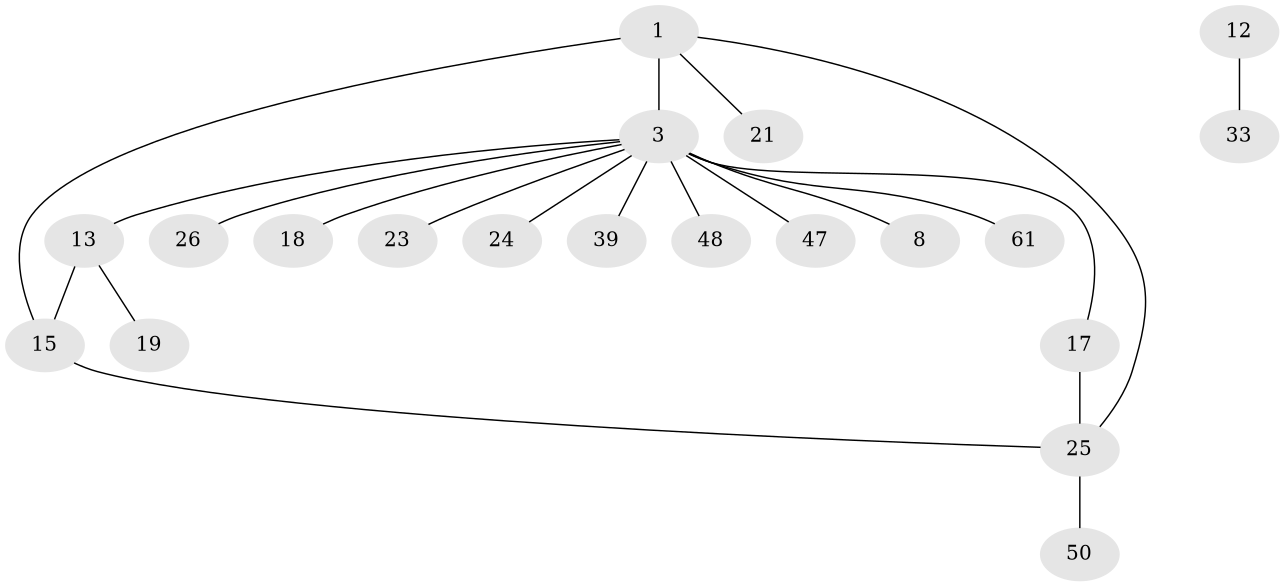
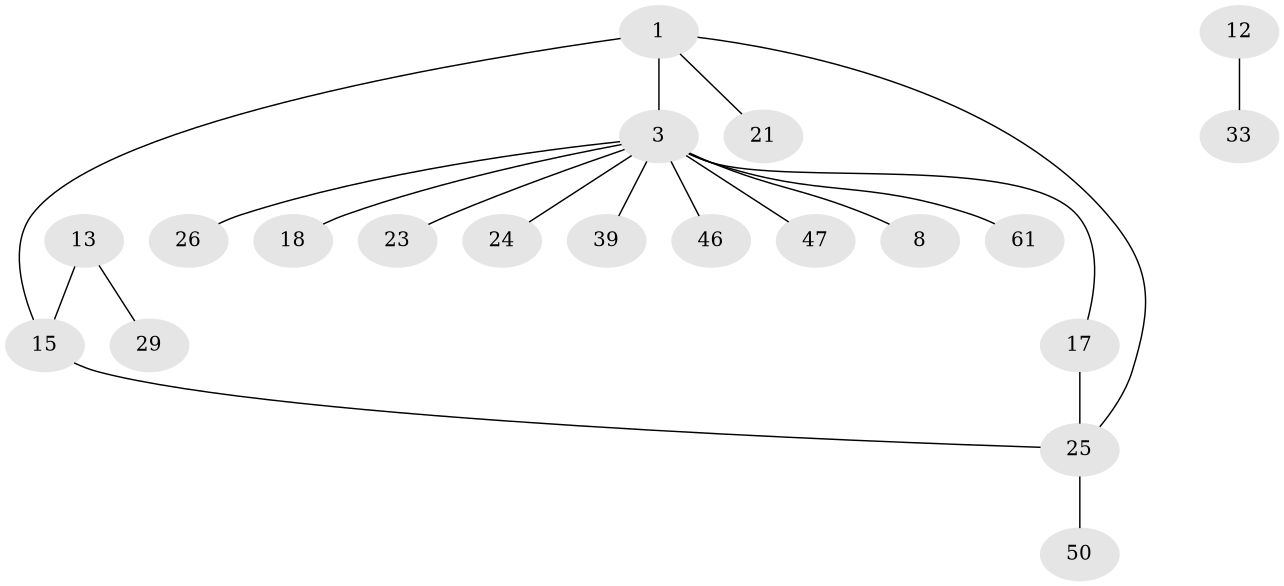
(364, 166) -> none
(711, 241) -> (711, 241)
(149, 345) -> (149, 345)
